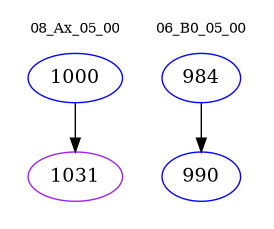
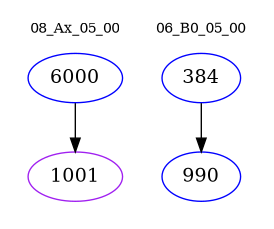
(75, 78) -> (75, 78)
(201, 78) -> (201, 78)
(75, 177) -> (75, 177)
